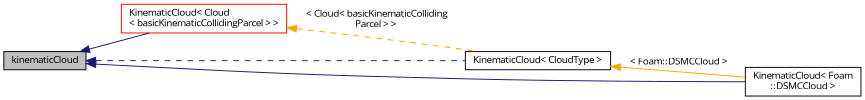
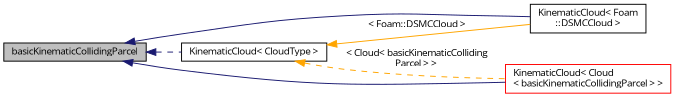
(388, 40) -> (405, 75)
(45, 61) -> (75, 52)
